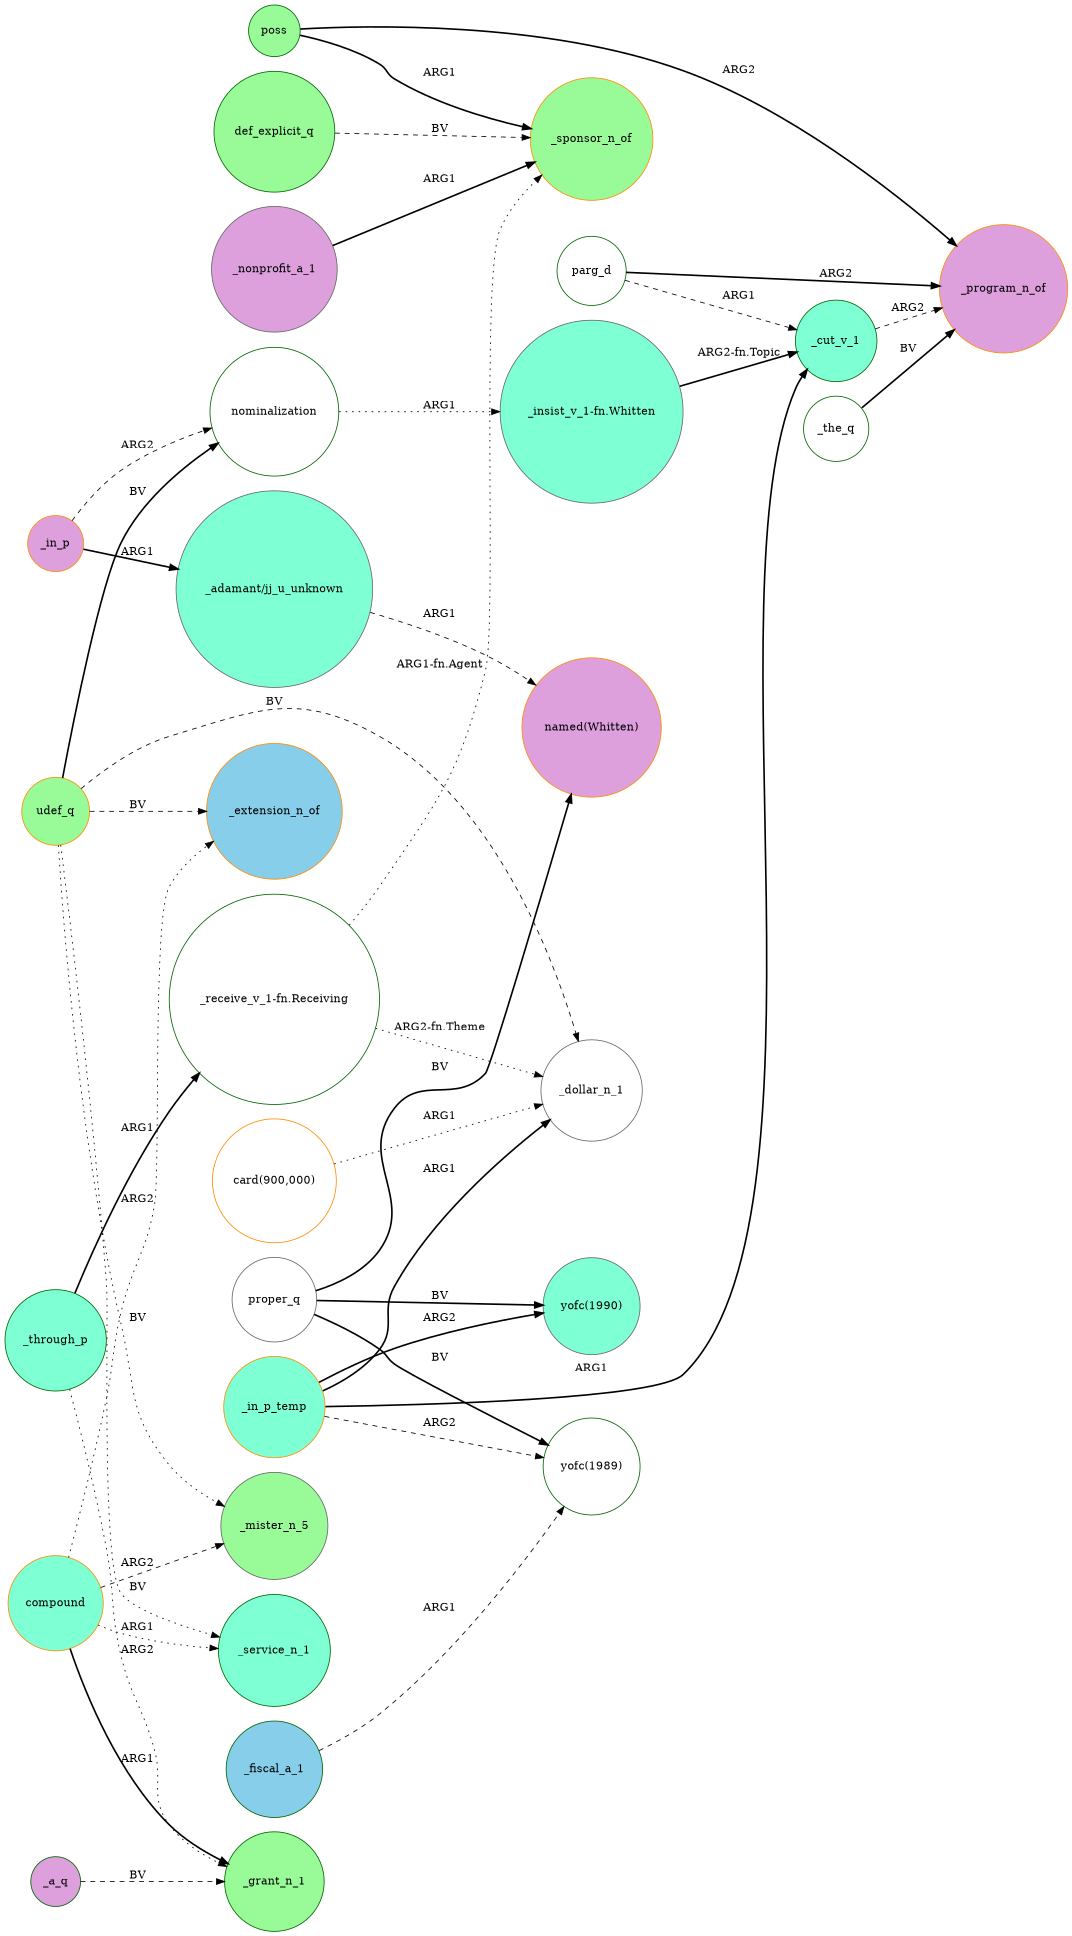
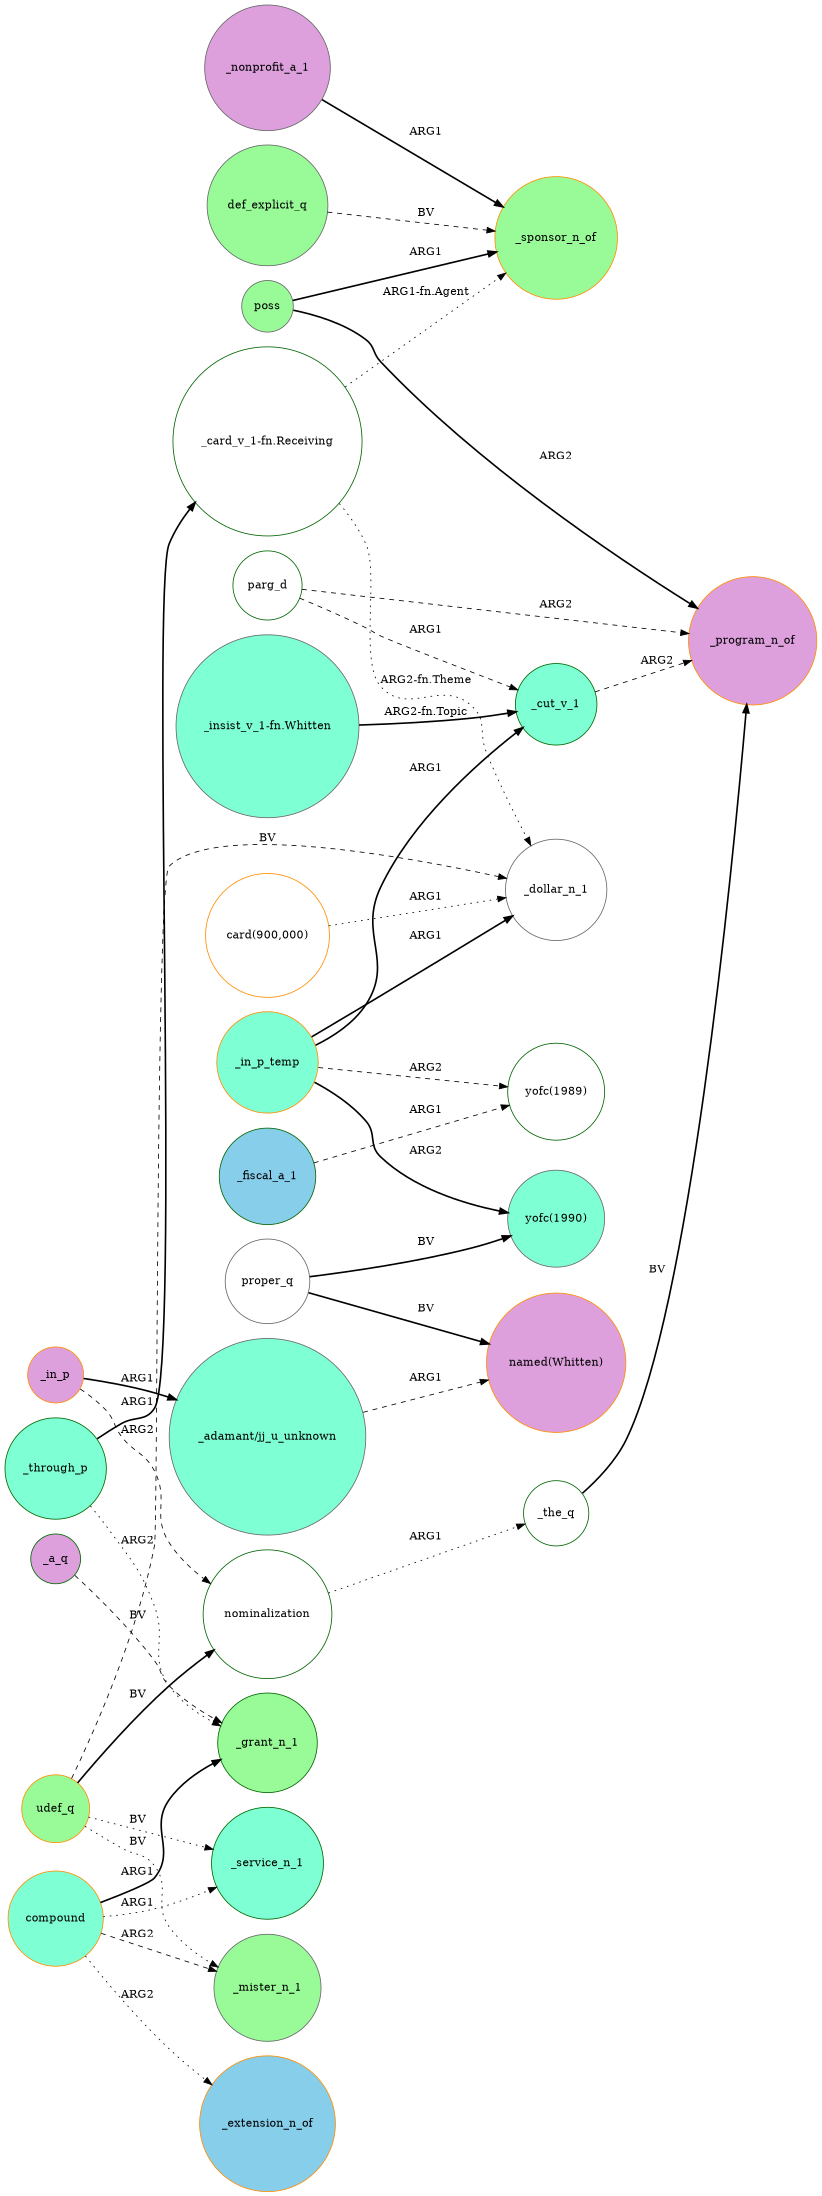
(274, 31) -> (268, 306)
(274, 132) -> (268, 205)
(779, 279) -> (491, 611)
(415, 412) -> (423, 1560)
(144, 811) -> none
(274, 999) -> (268, 441)
(425, 1381) -> none
(274, 1526) -> (268, 1988)
